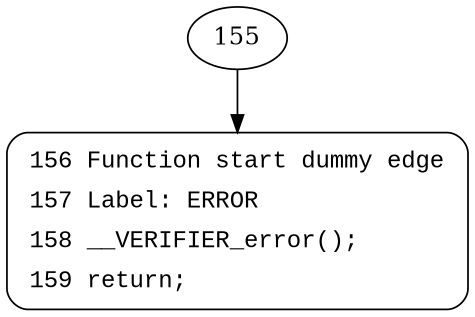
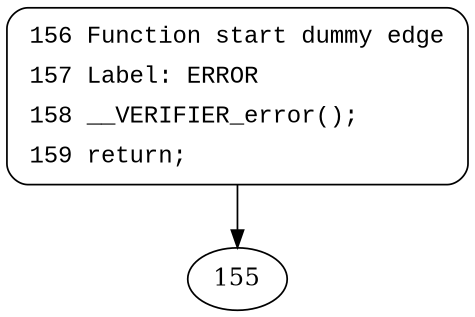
(237, 92) -> (237, 207)
